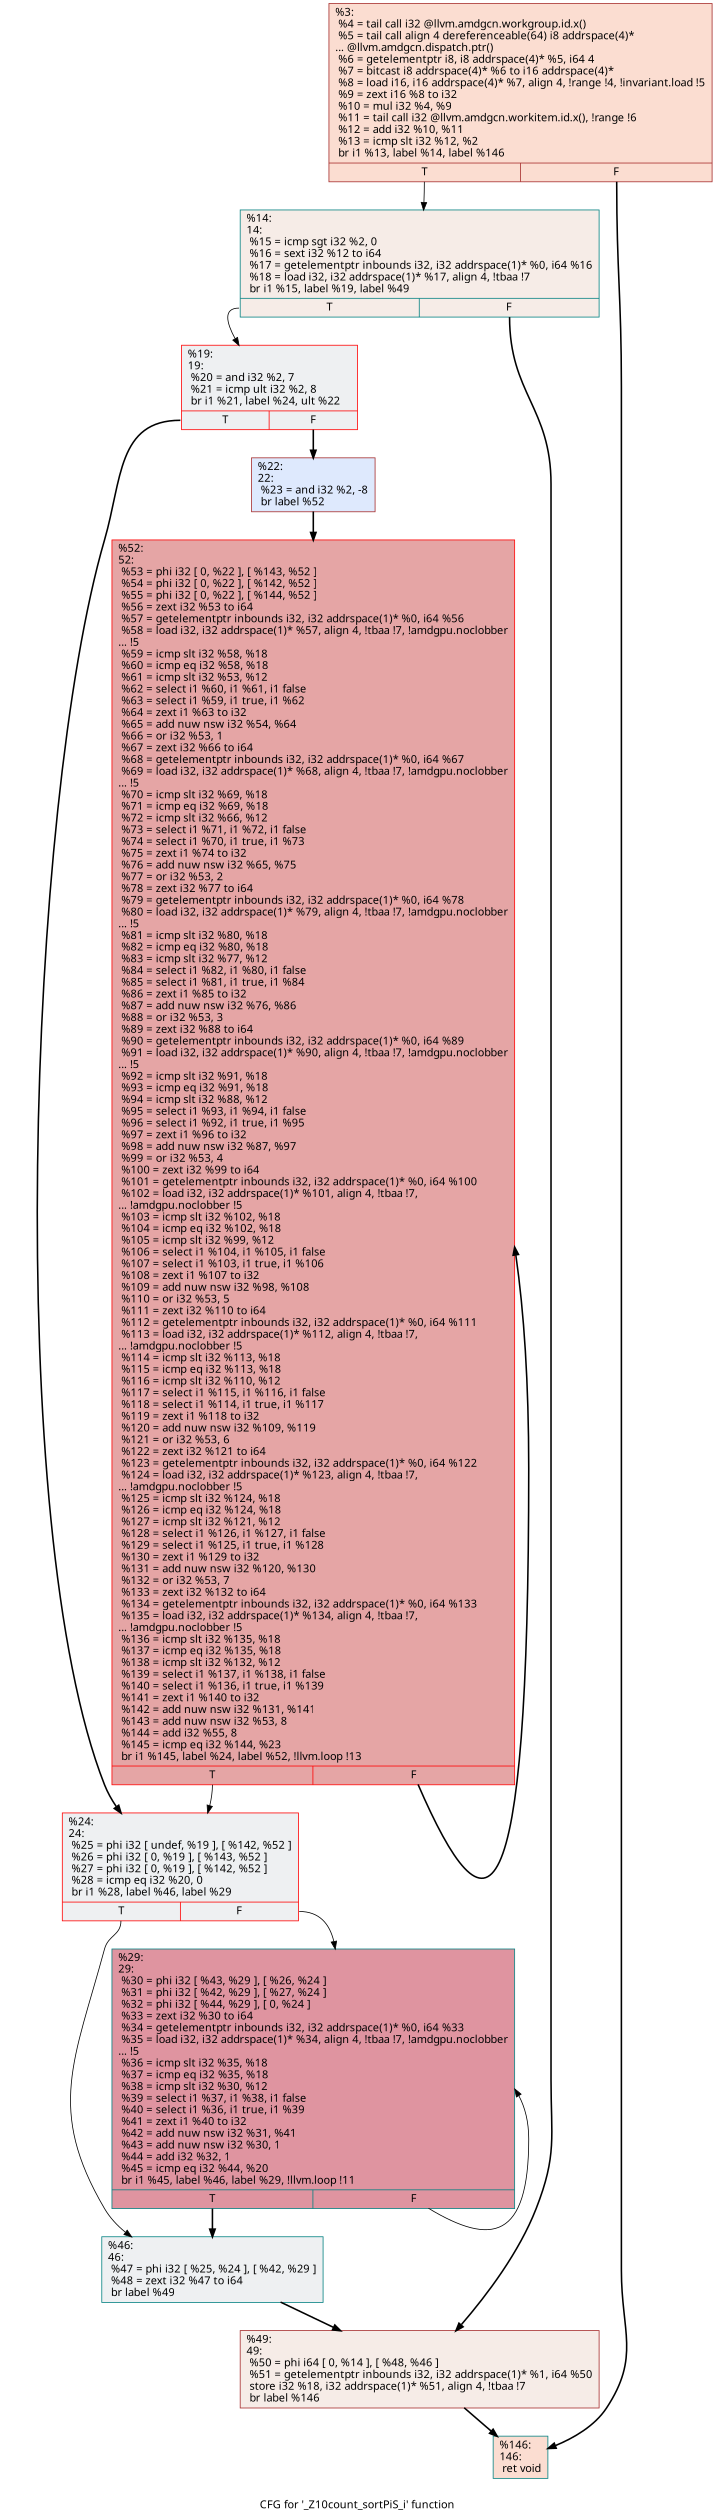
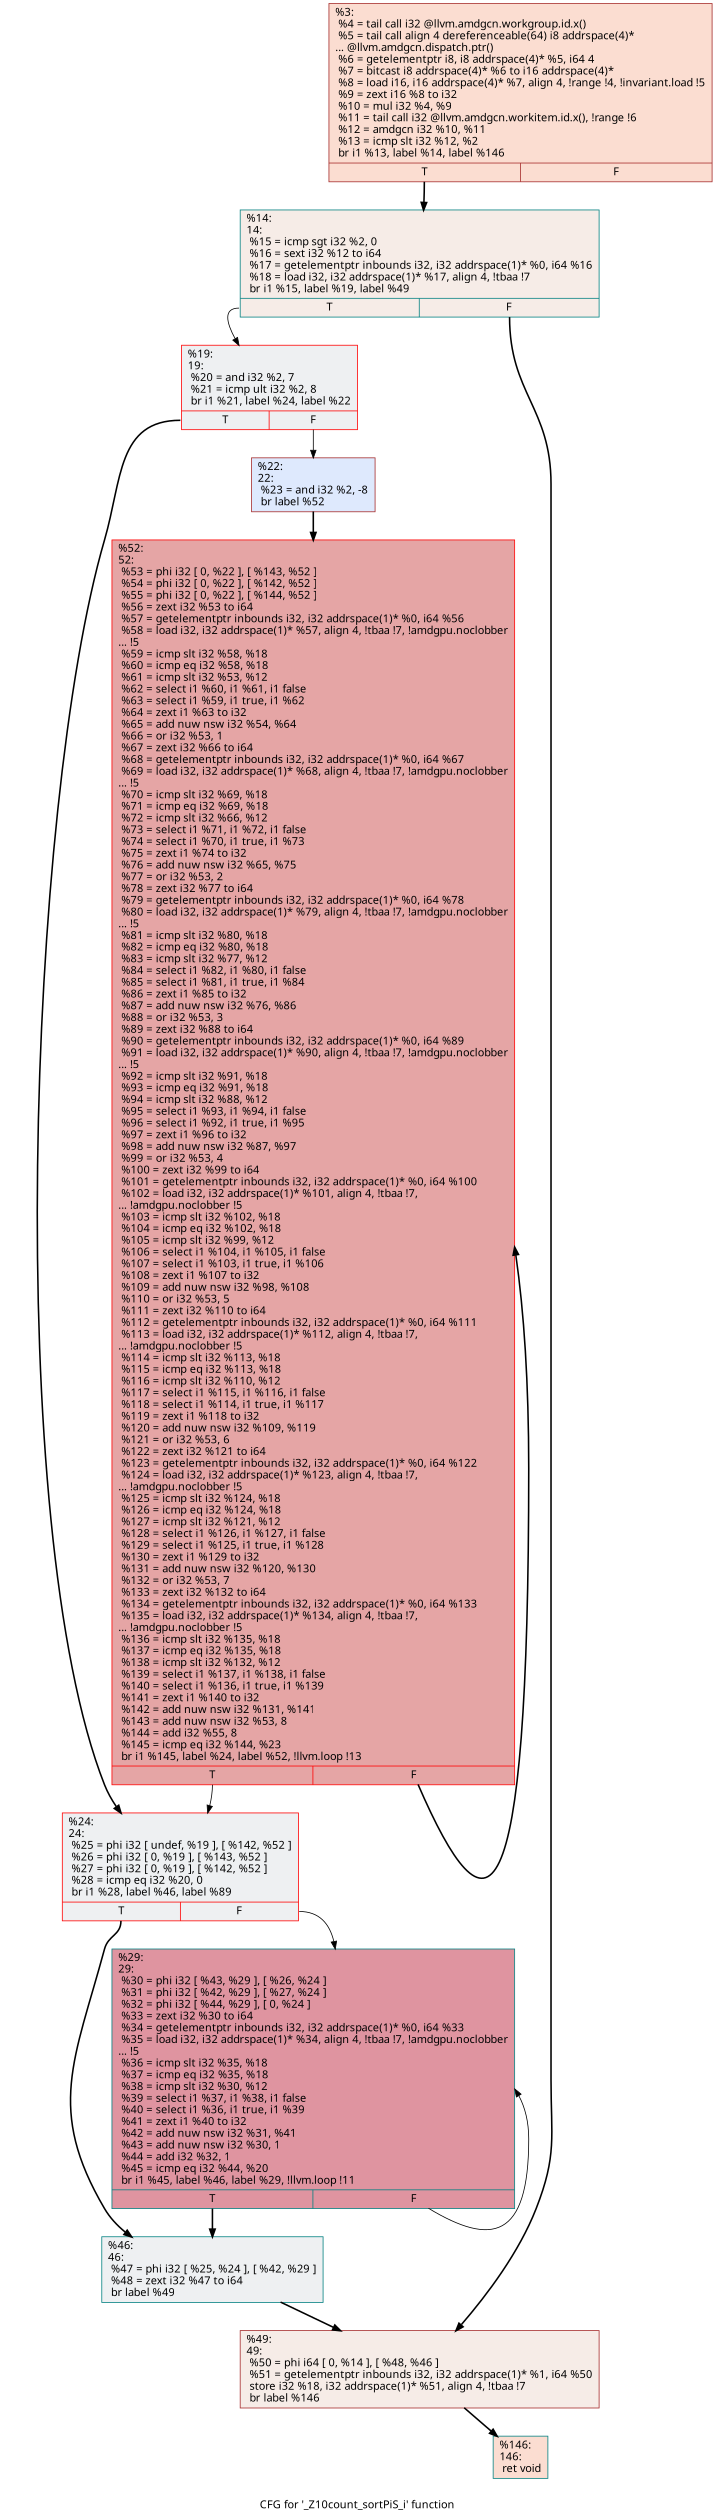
(400, 130) -> (411, 130)
(424, 192) -> (424, 192)
(264, 401) -> (270, 401)
(313, 440) -> (313, 440)
(621, 1329) -> none
(150, 1892) -> (150, 1892)
(72, 2079) -> (72, 2079)
